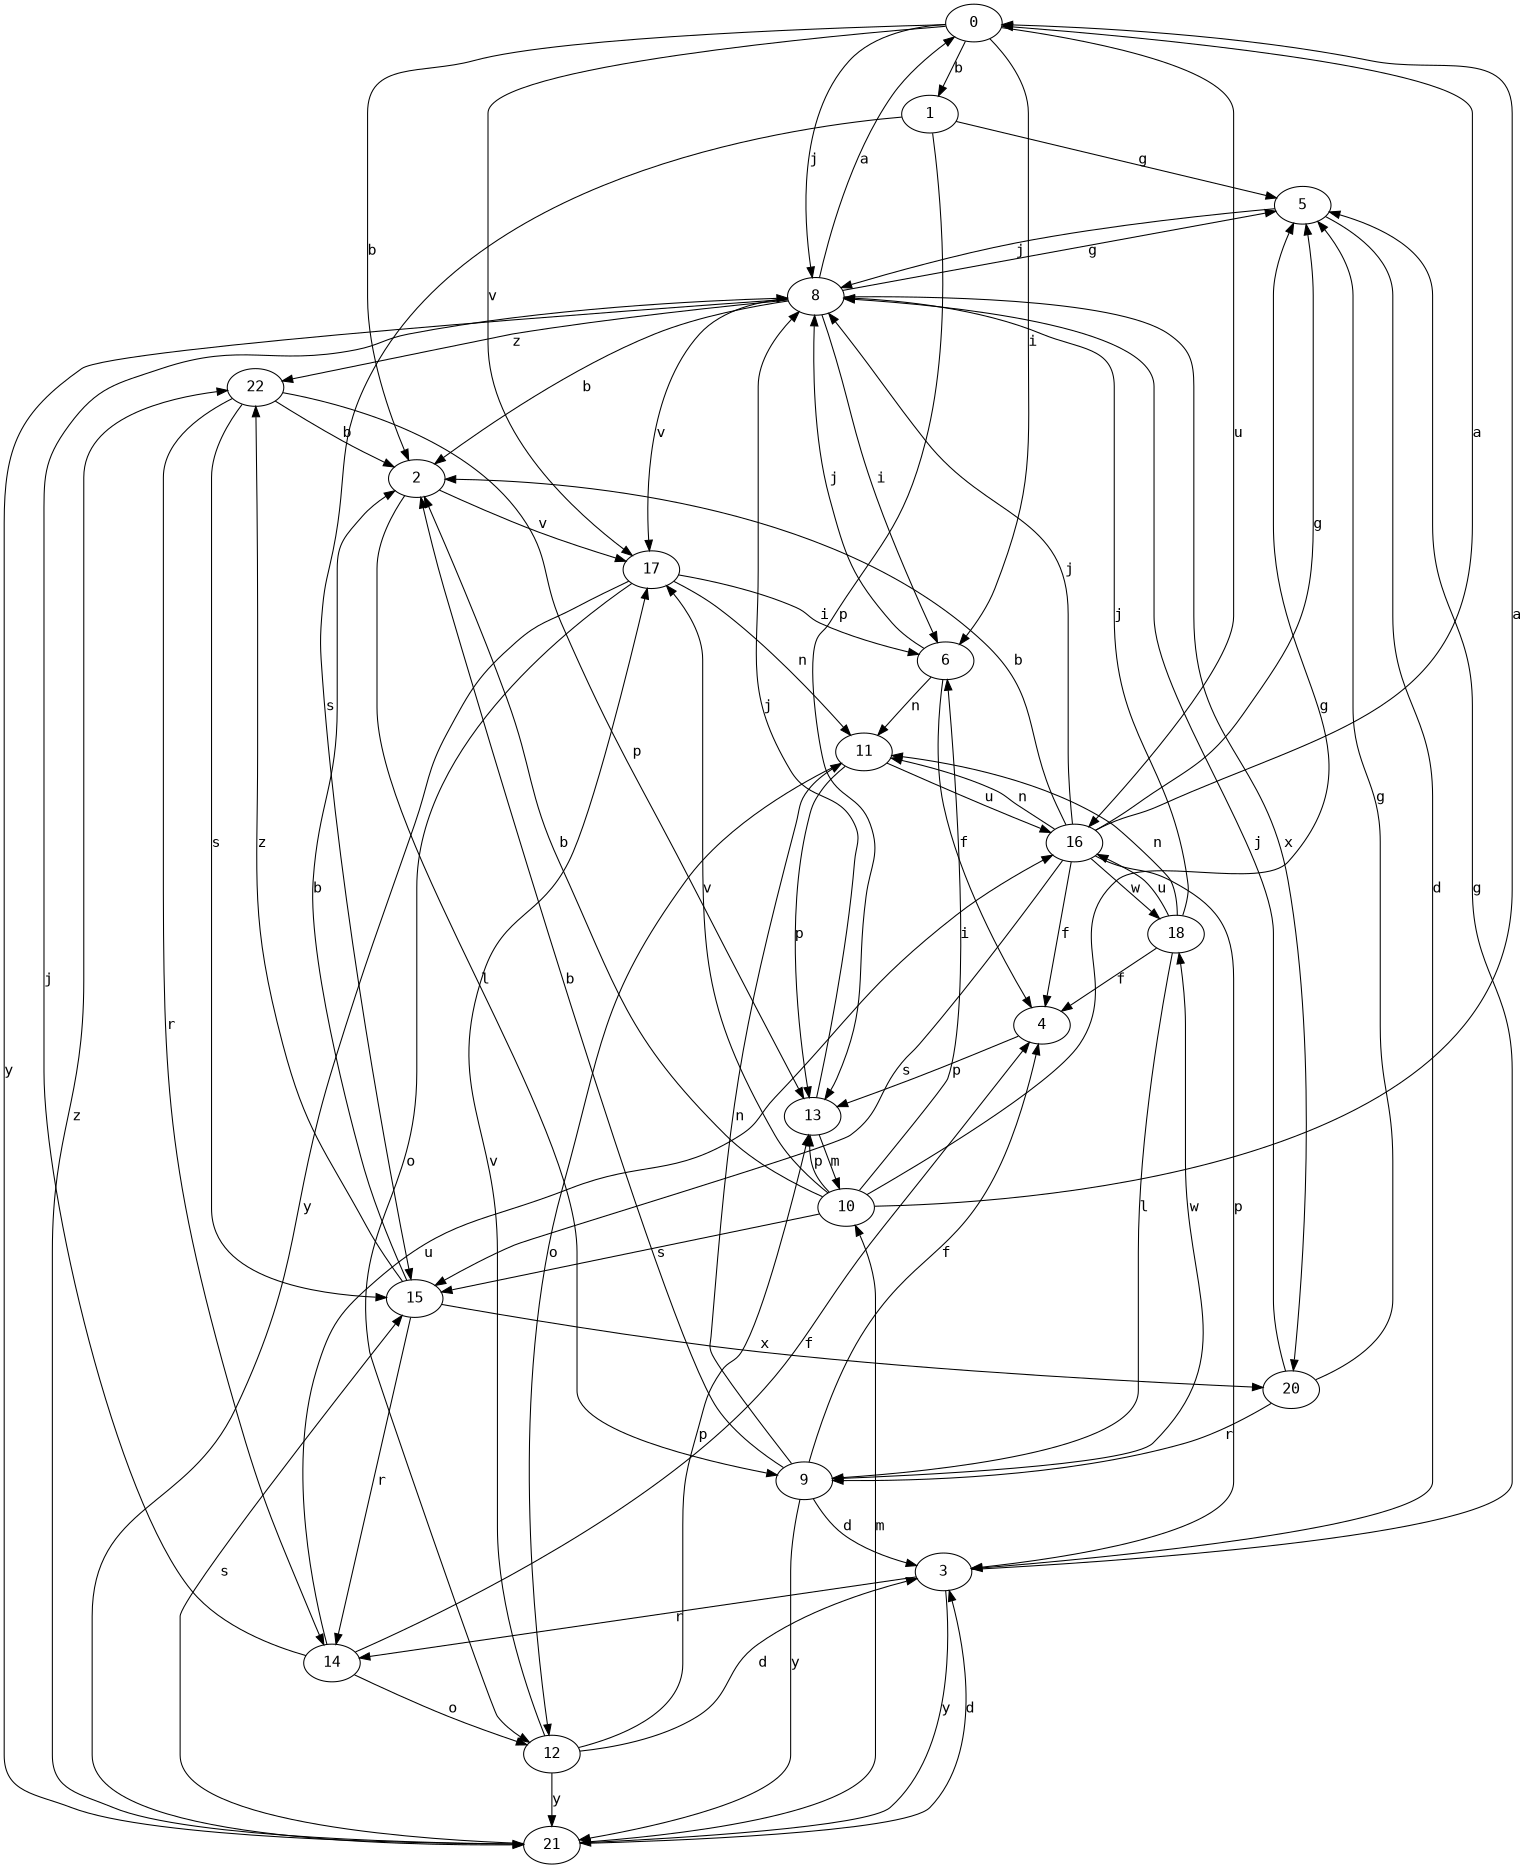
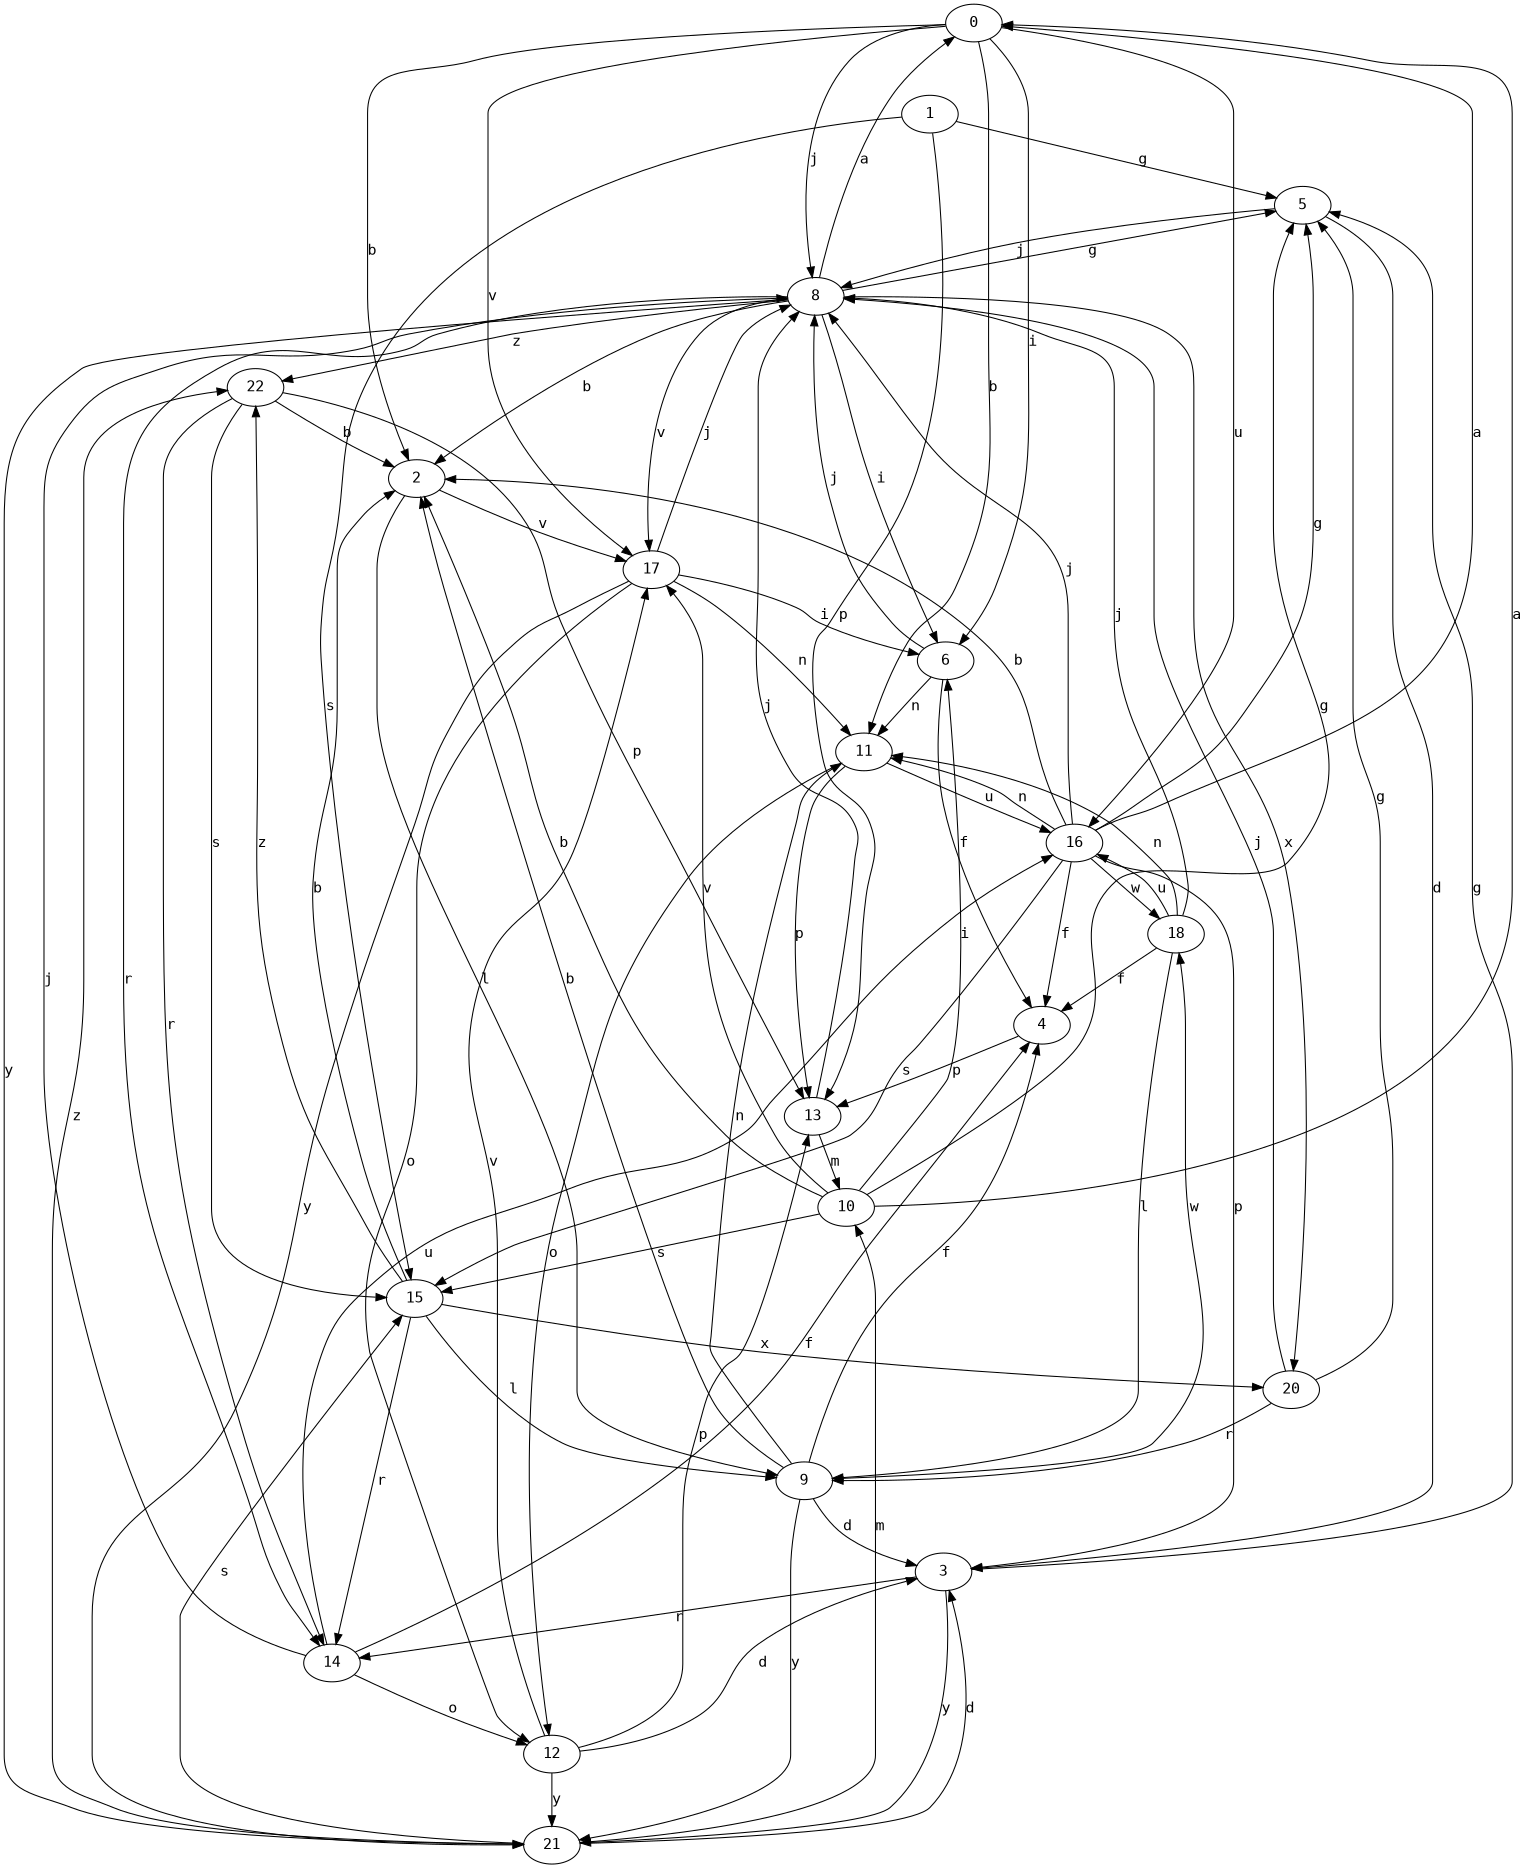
(954, 64) -> (989, 398)
none -> (705, 420)
none -> (124, 711)
(814, 1171) -> none
none -> (571, 1446)
